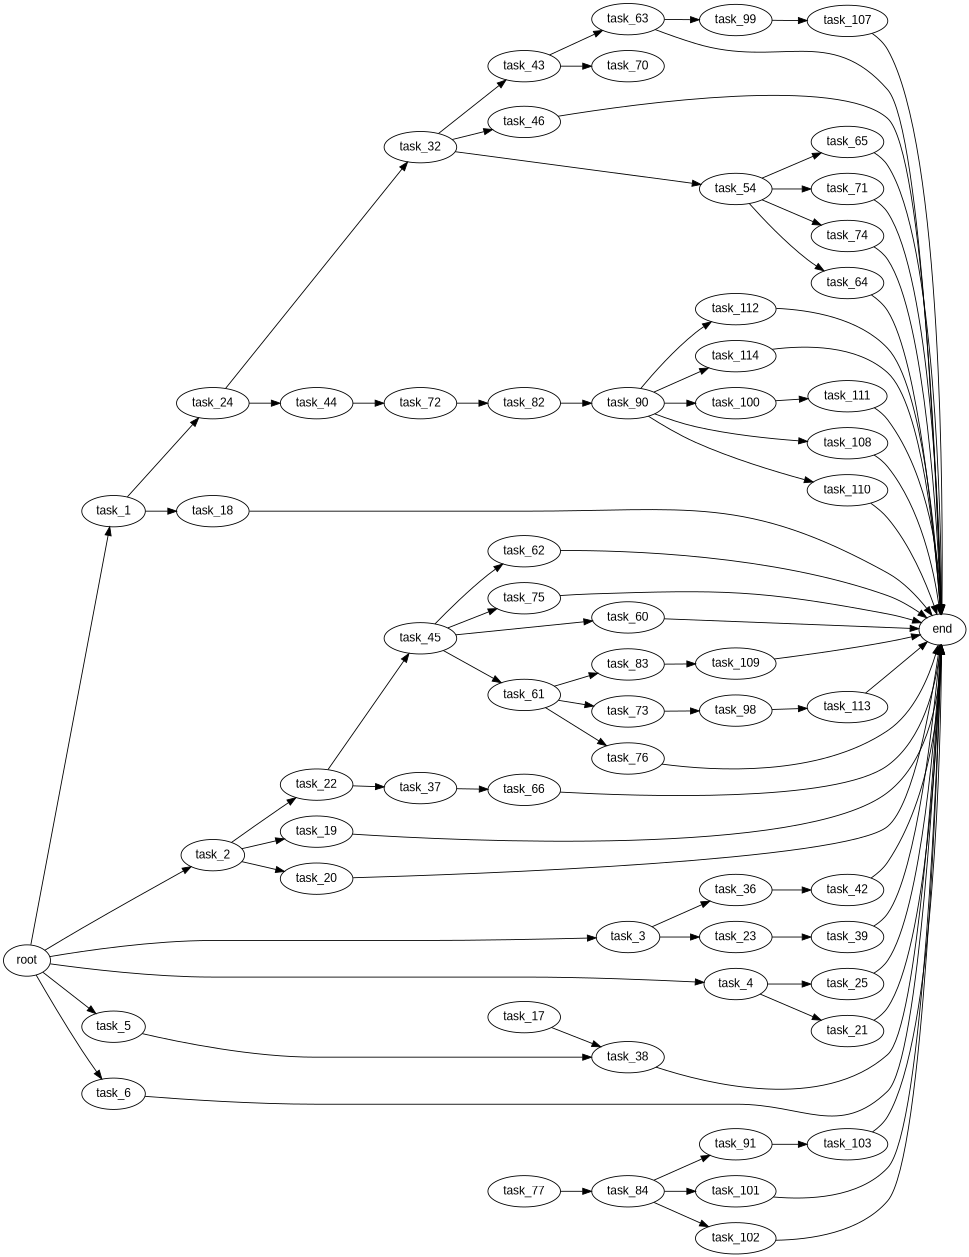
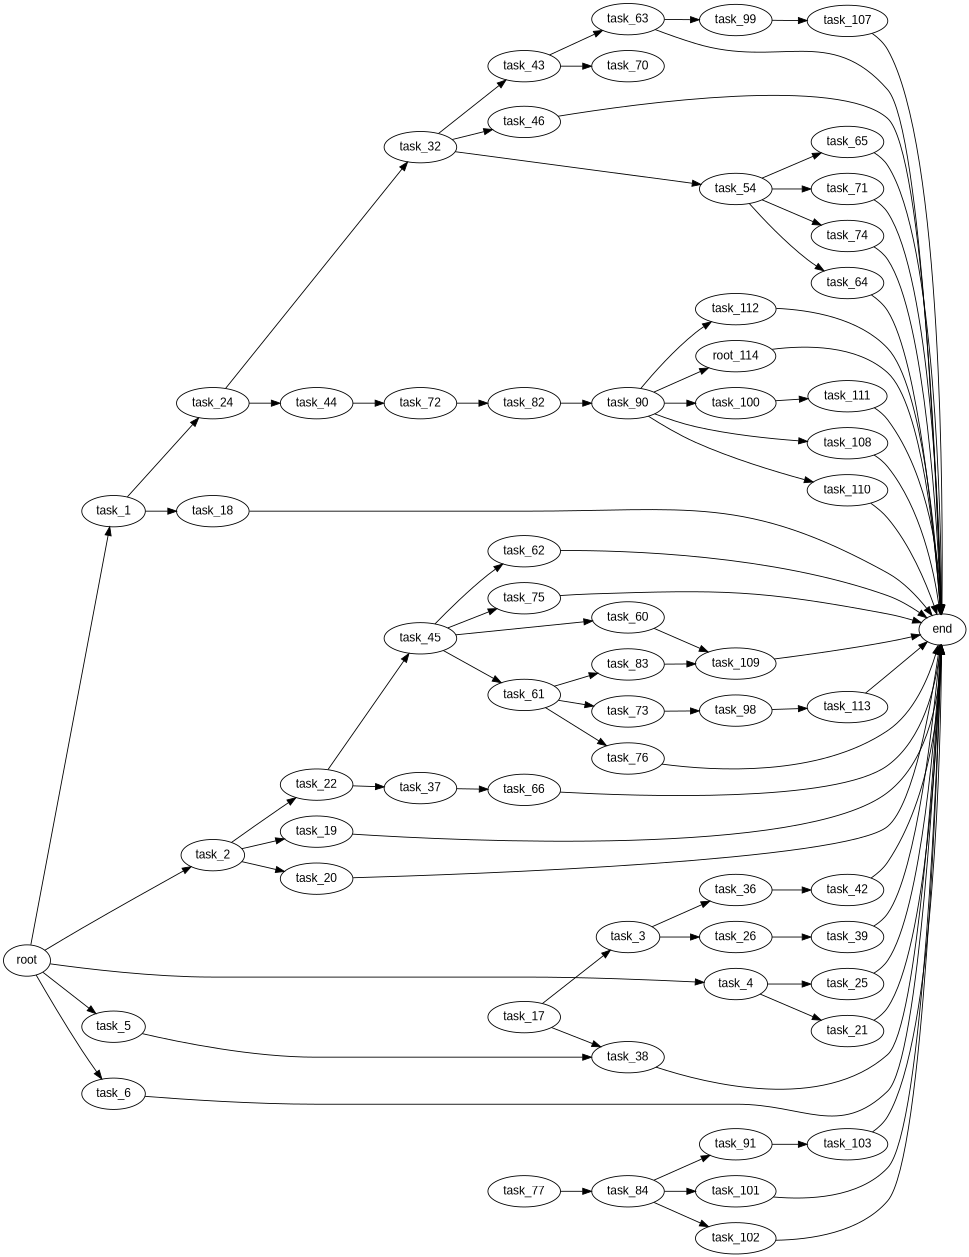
(736, 356) -> (736, 356)
(787, 624) -> (677, 638)
(736, 937) -> (736, 937)
(318, 940) -> (568, 983)
